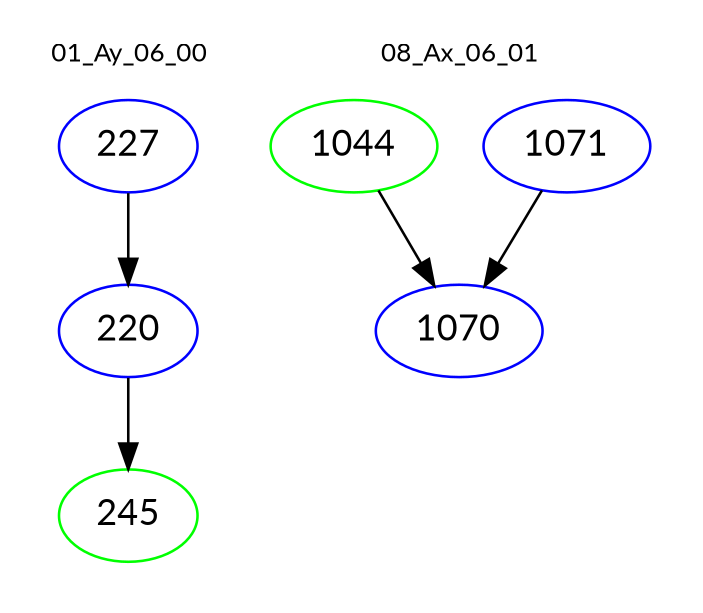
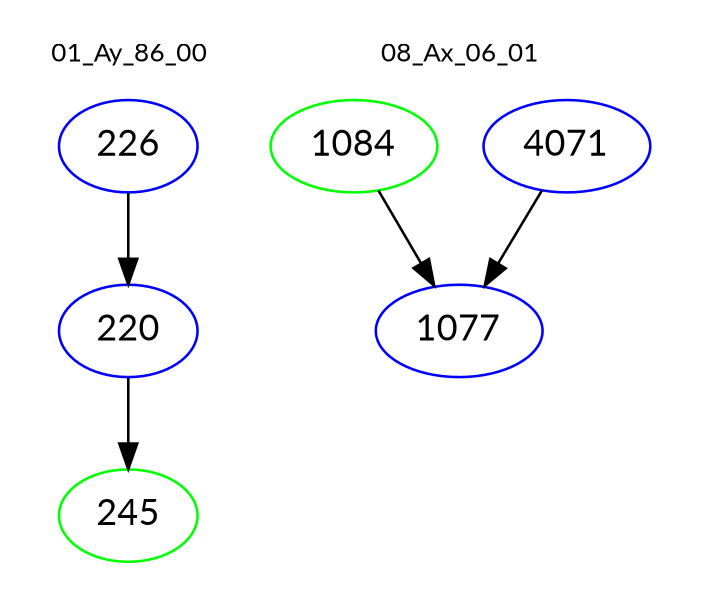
(130, 55) -> (130, 55)
(128, 146) -> (128, 146)
(354, 146) -> (354, 146)
(567, 146) -> (567, 146)
(459, 331) -> (459, 331)
